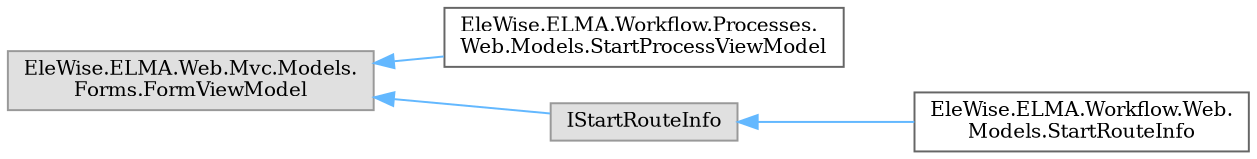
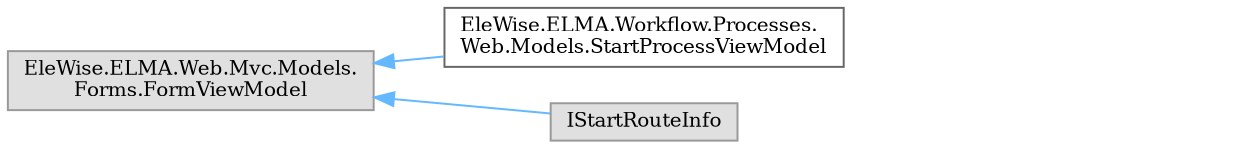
(1082, 122) -> none
